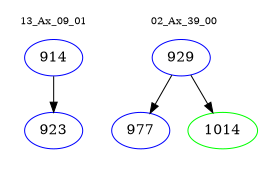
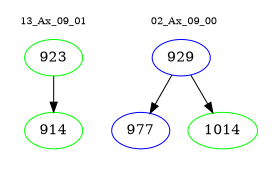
(184, 22) -> (184, 22)
(54, 58) -> (54, 131)
(54, 89) -> (54, 89)
(54, 131) -> (54, 58)
